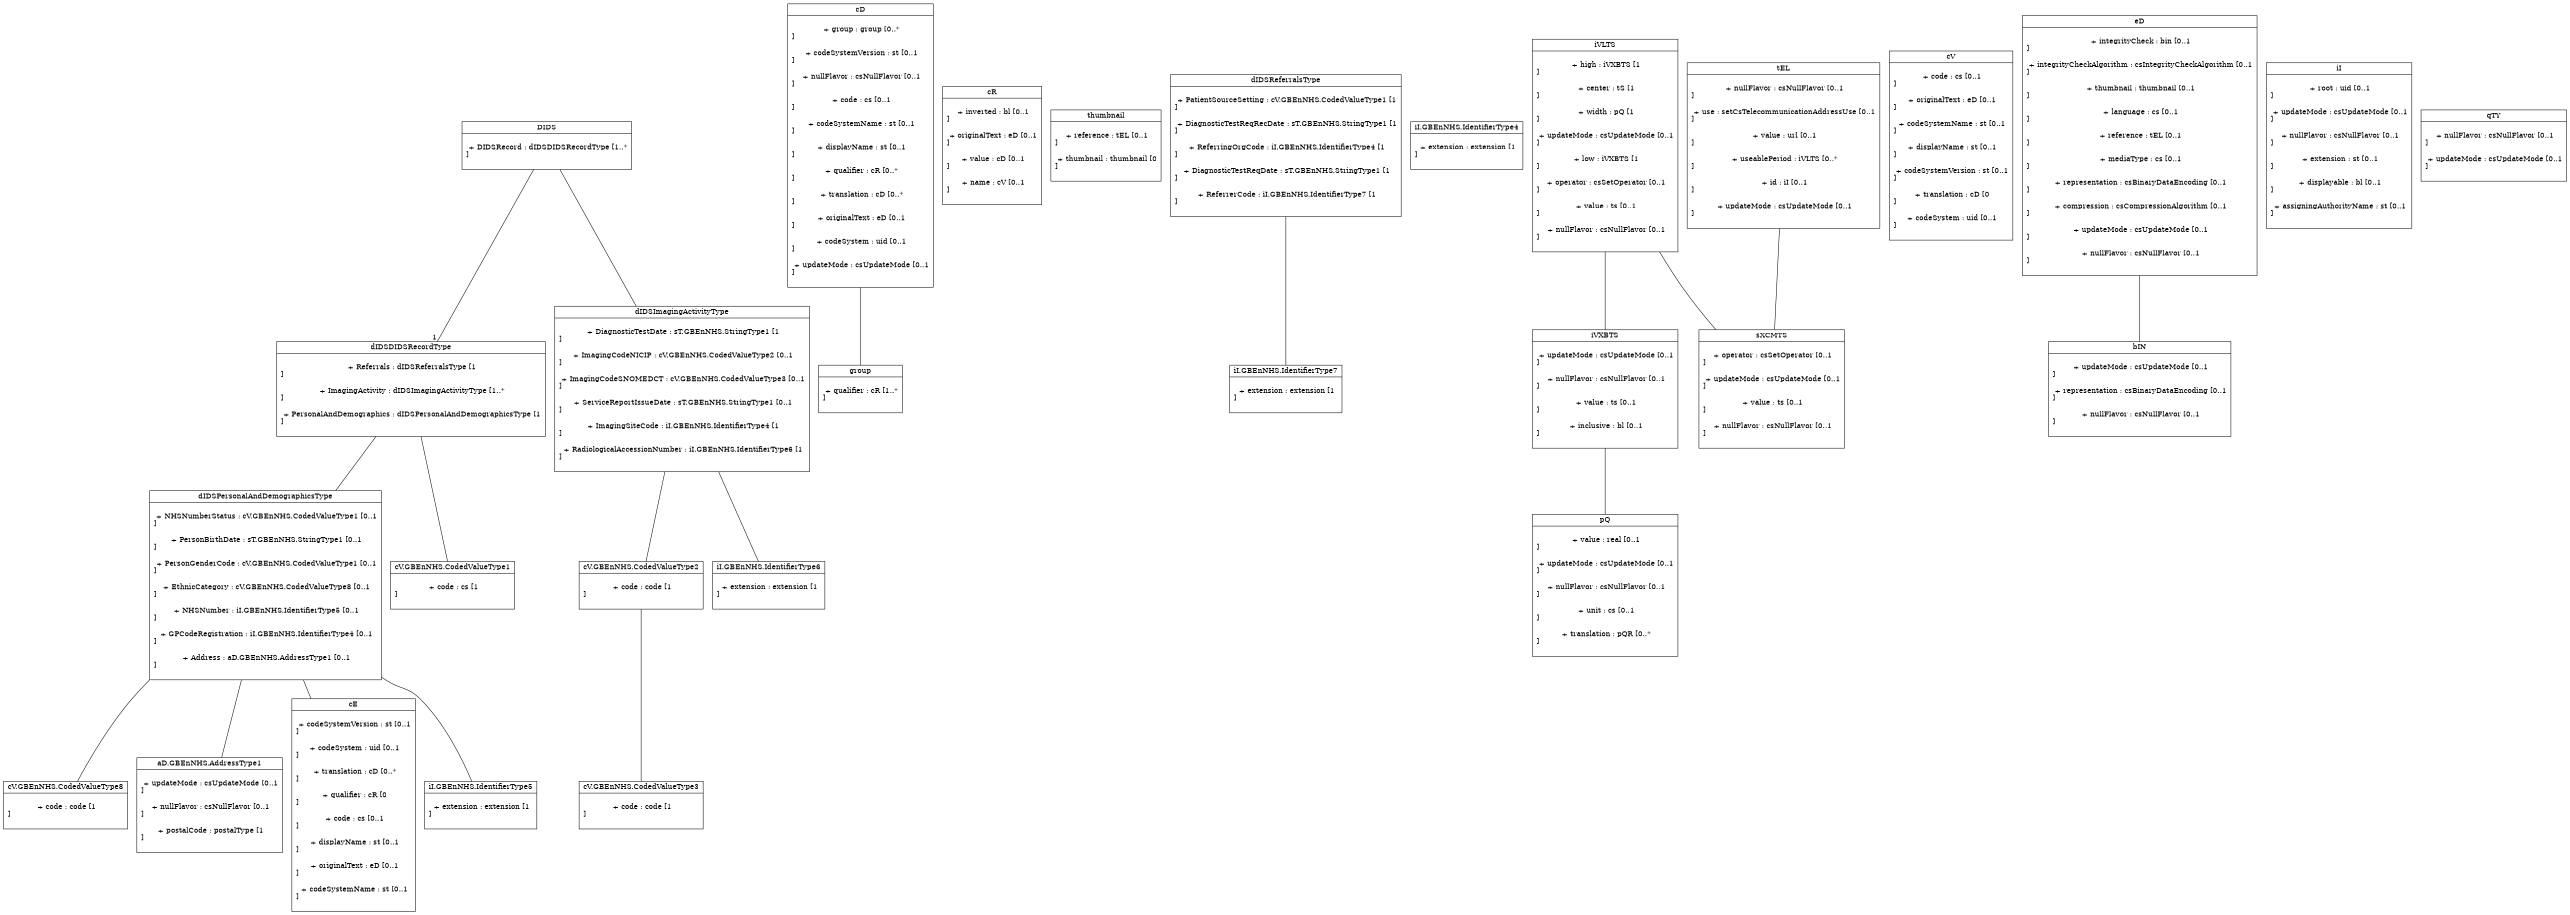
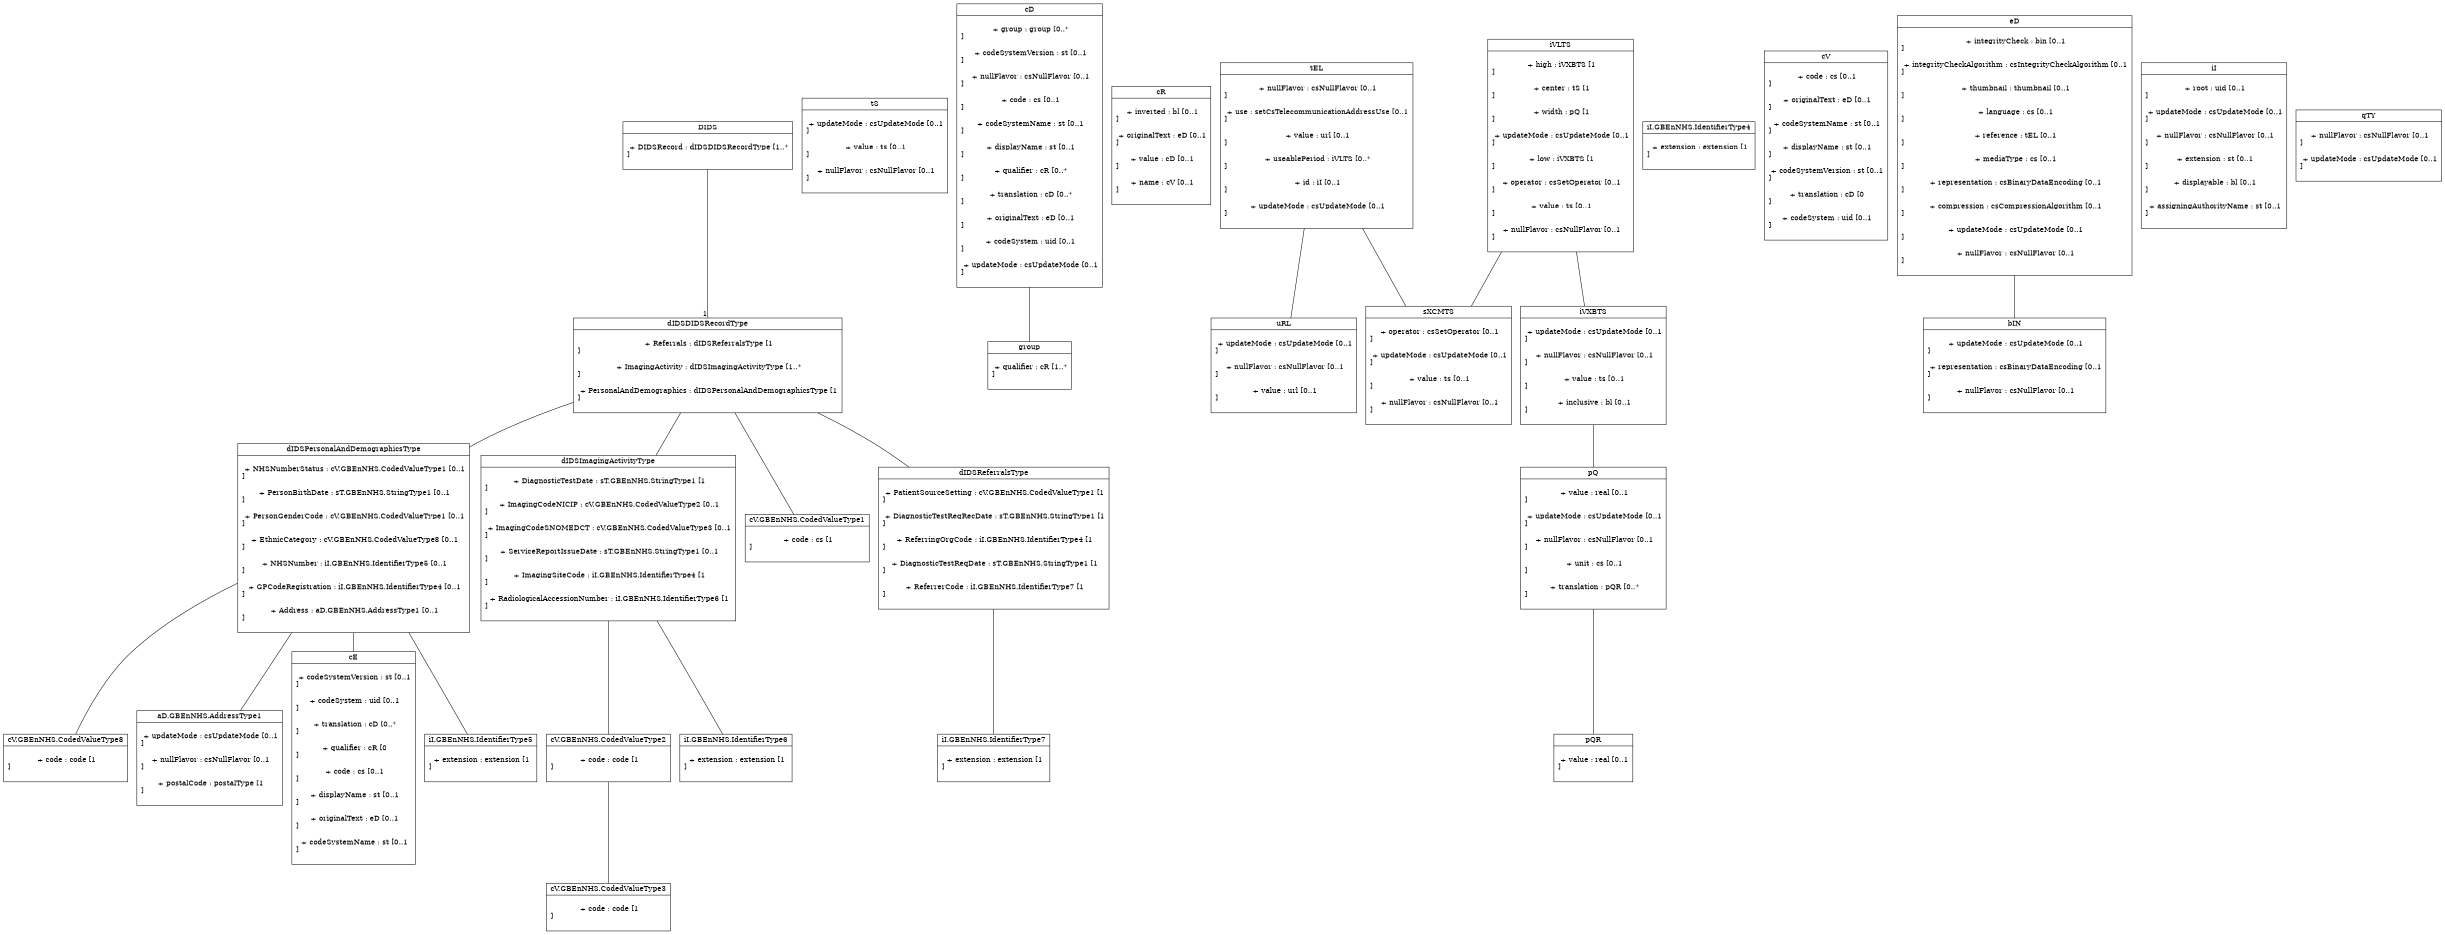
none -> (875, 146)
(1106, 146) -> none
(598, 238) -> (668, 434)
none -> (1284, 365)
none -> (865, 438)
none -> (1593, 758)
